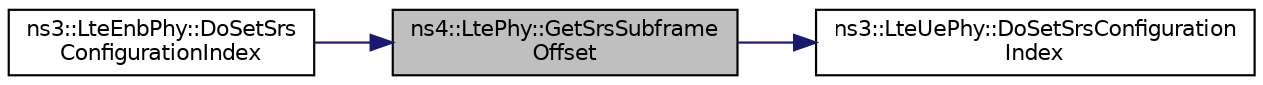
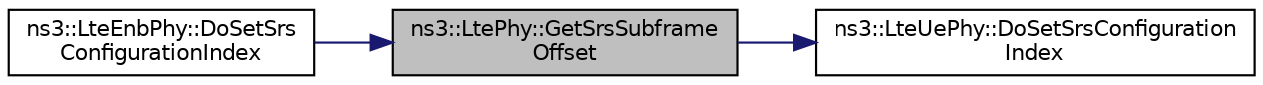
(565, 43) -> (565, 43)
